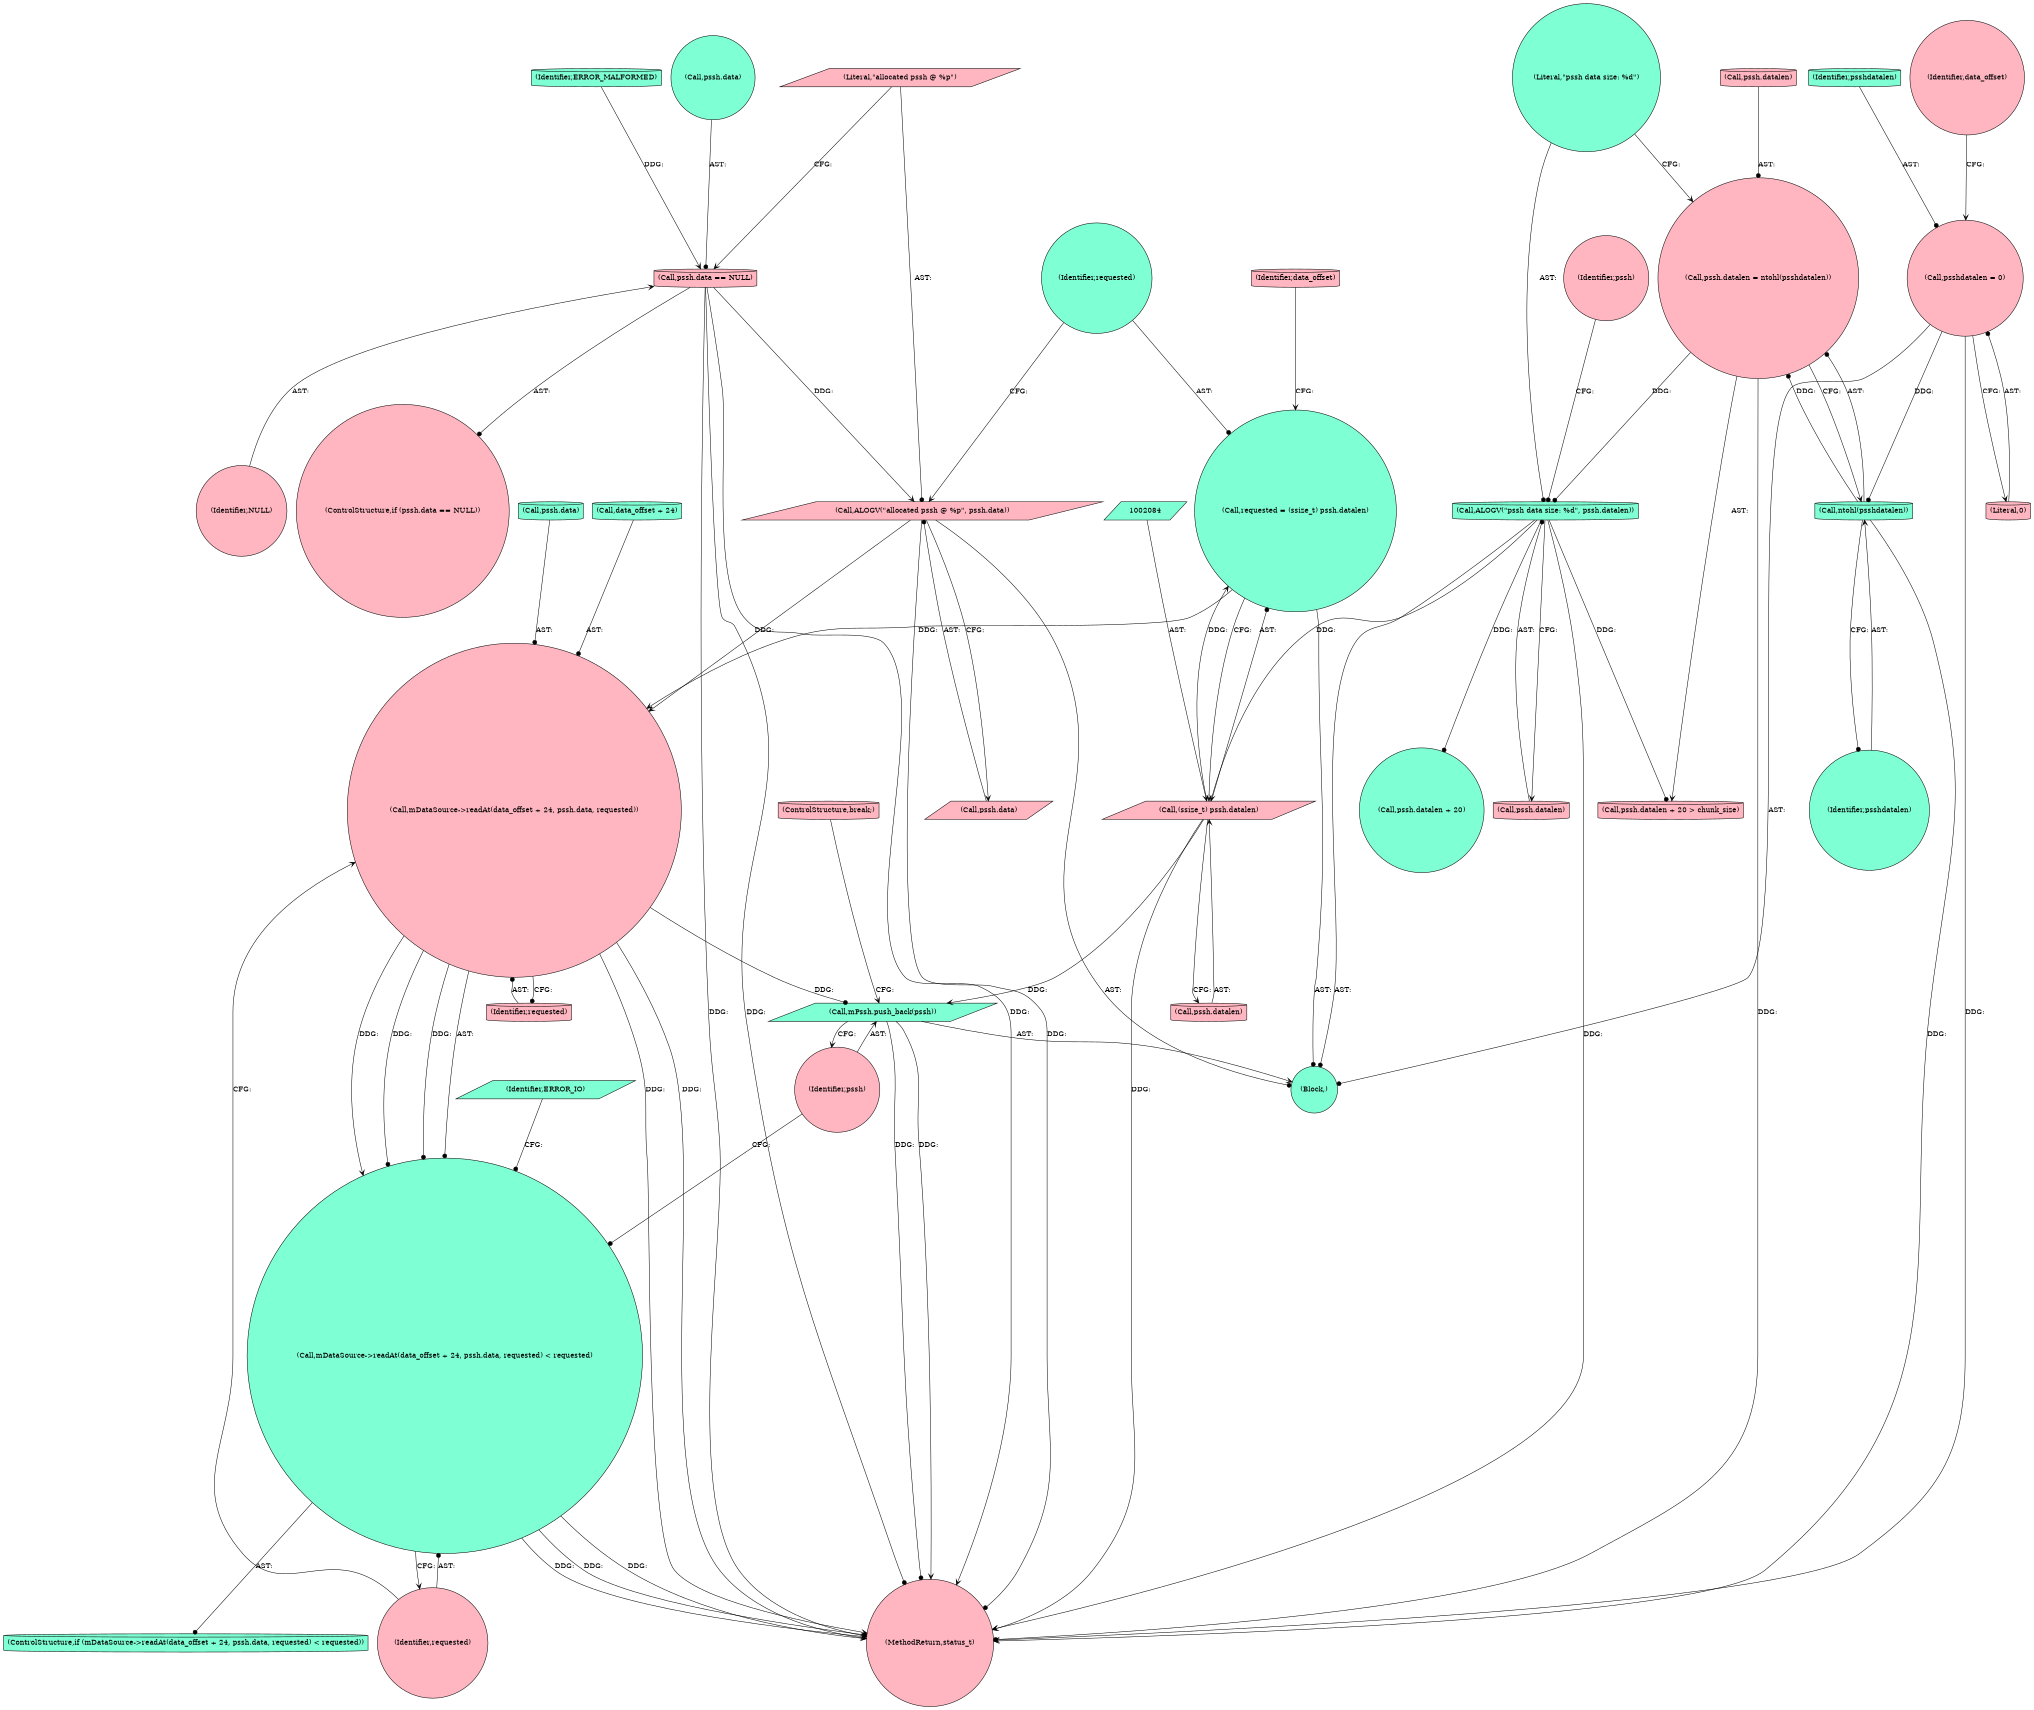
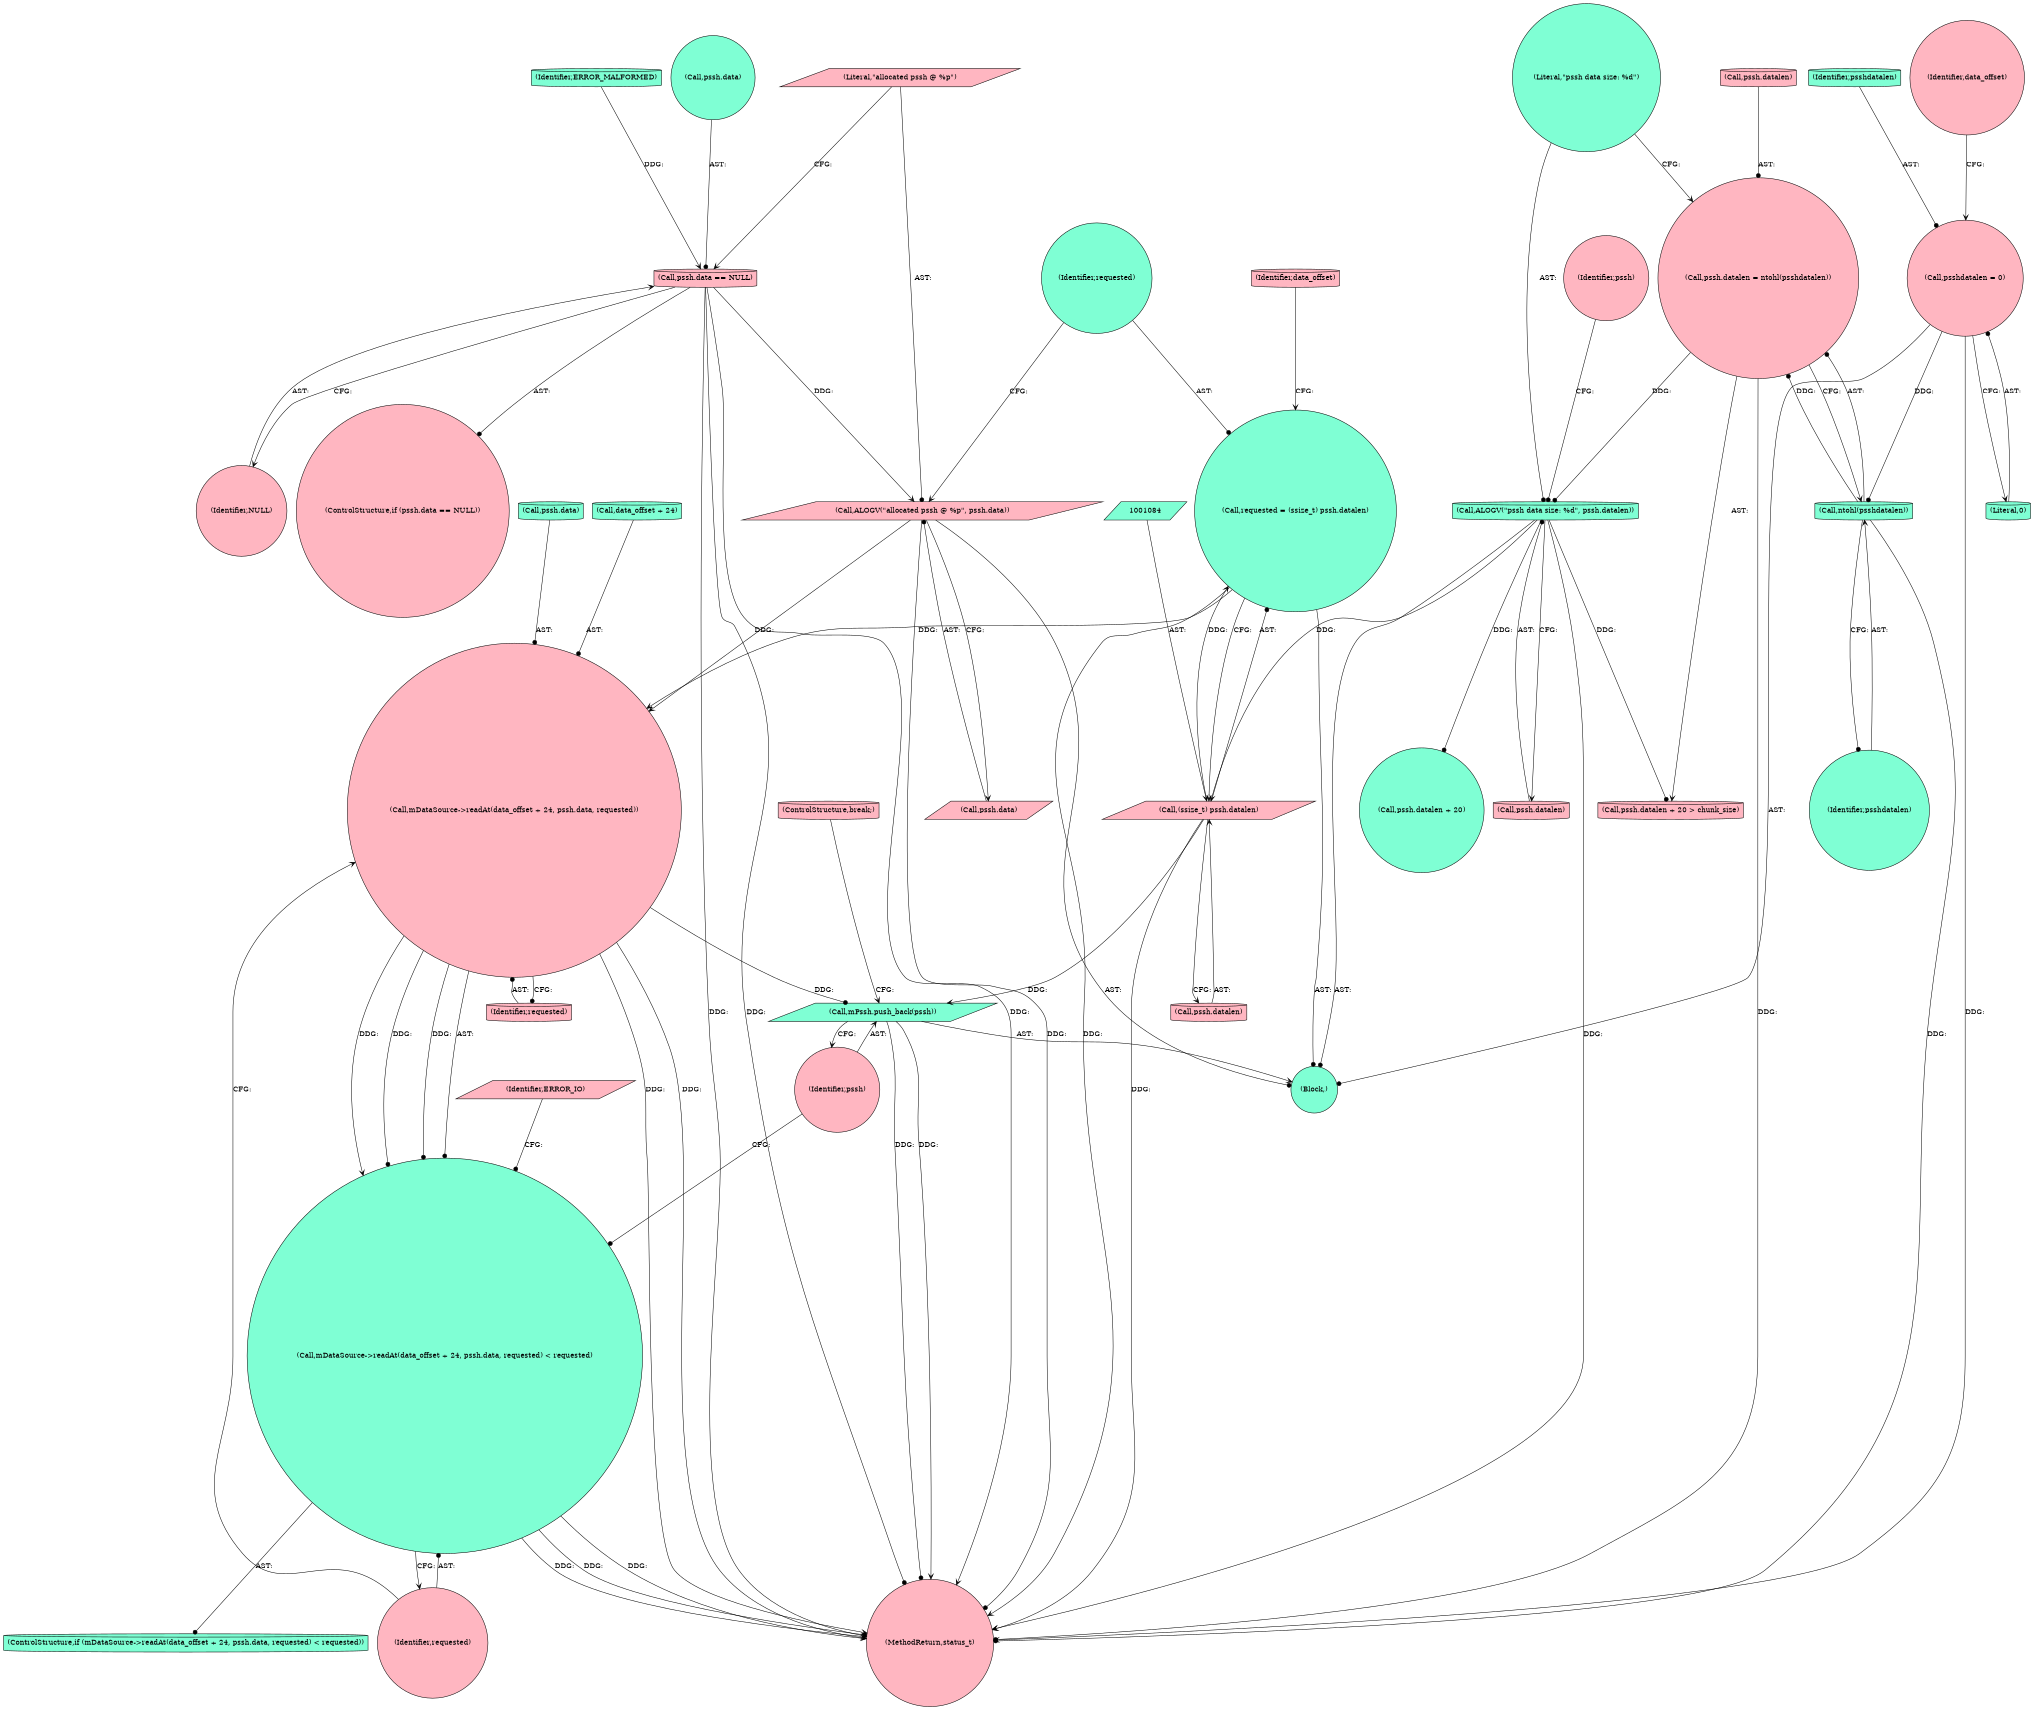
none -> (449, 352)
(1145, 511) -> (1145, 511)
(2008, 511) -> (2008, 511)
none -> (1085, 1069)
(546, 1090) -> (546, 1090)
(1876, 1440) -> (1876, 1440)
